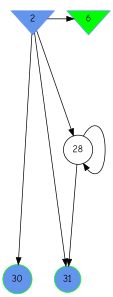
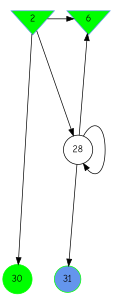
(33, 19) -> (33, 19)
none -> (83, 88)
(50, 146) -> none
(17, 279) -> (17, 279)
